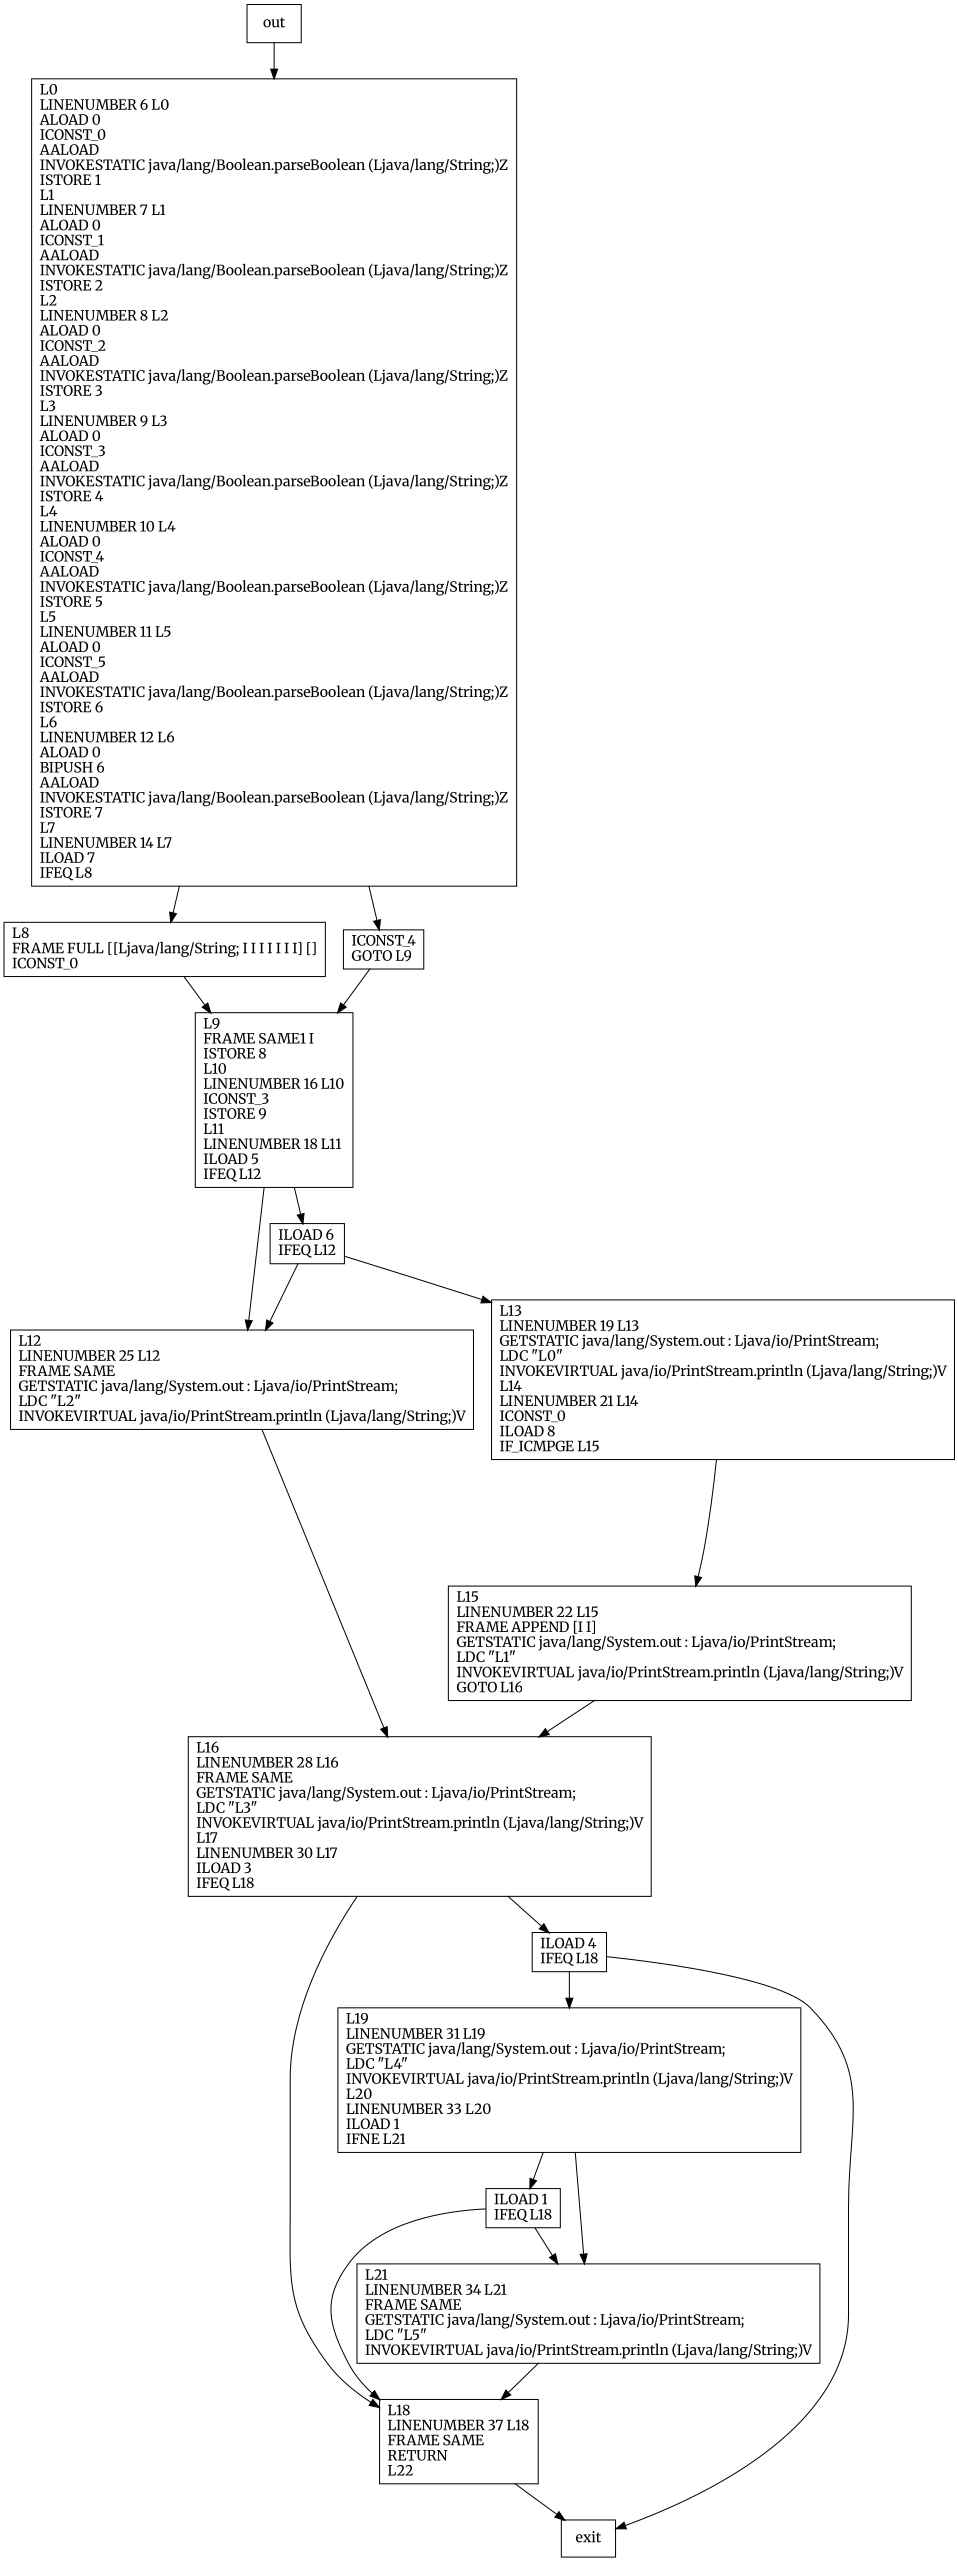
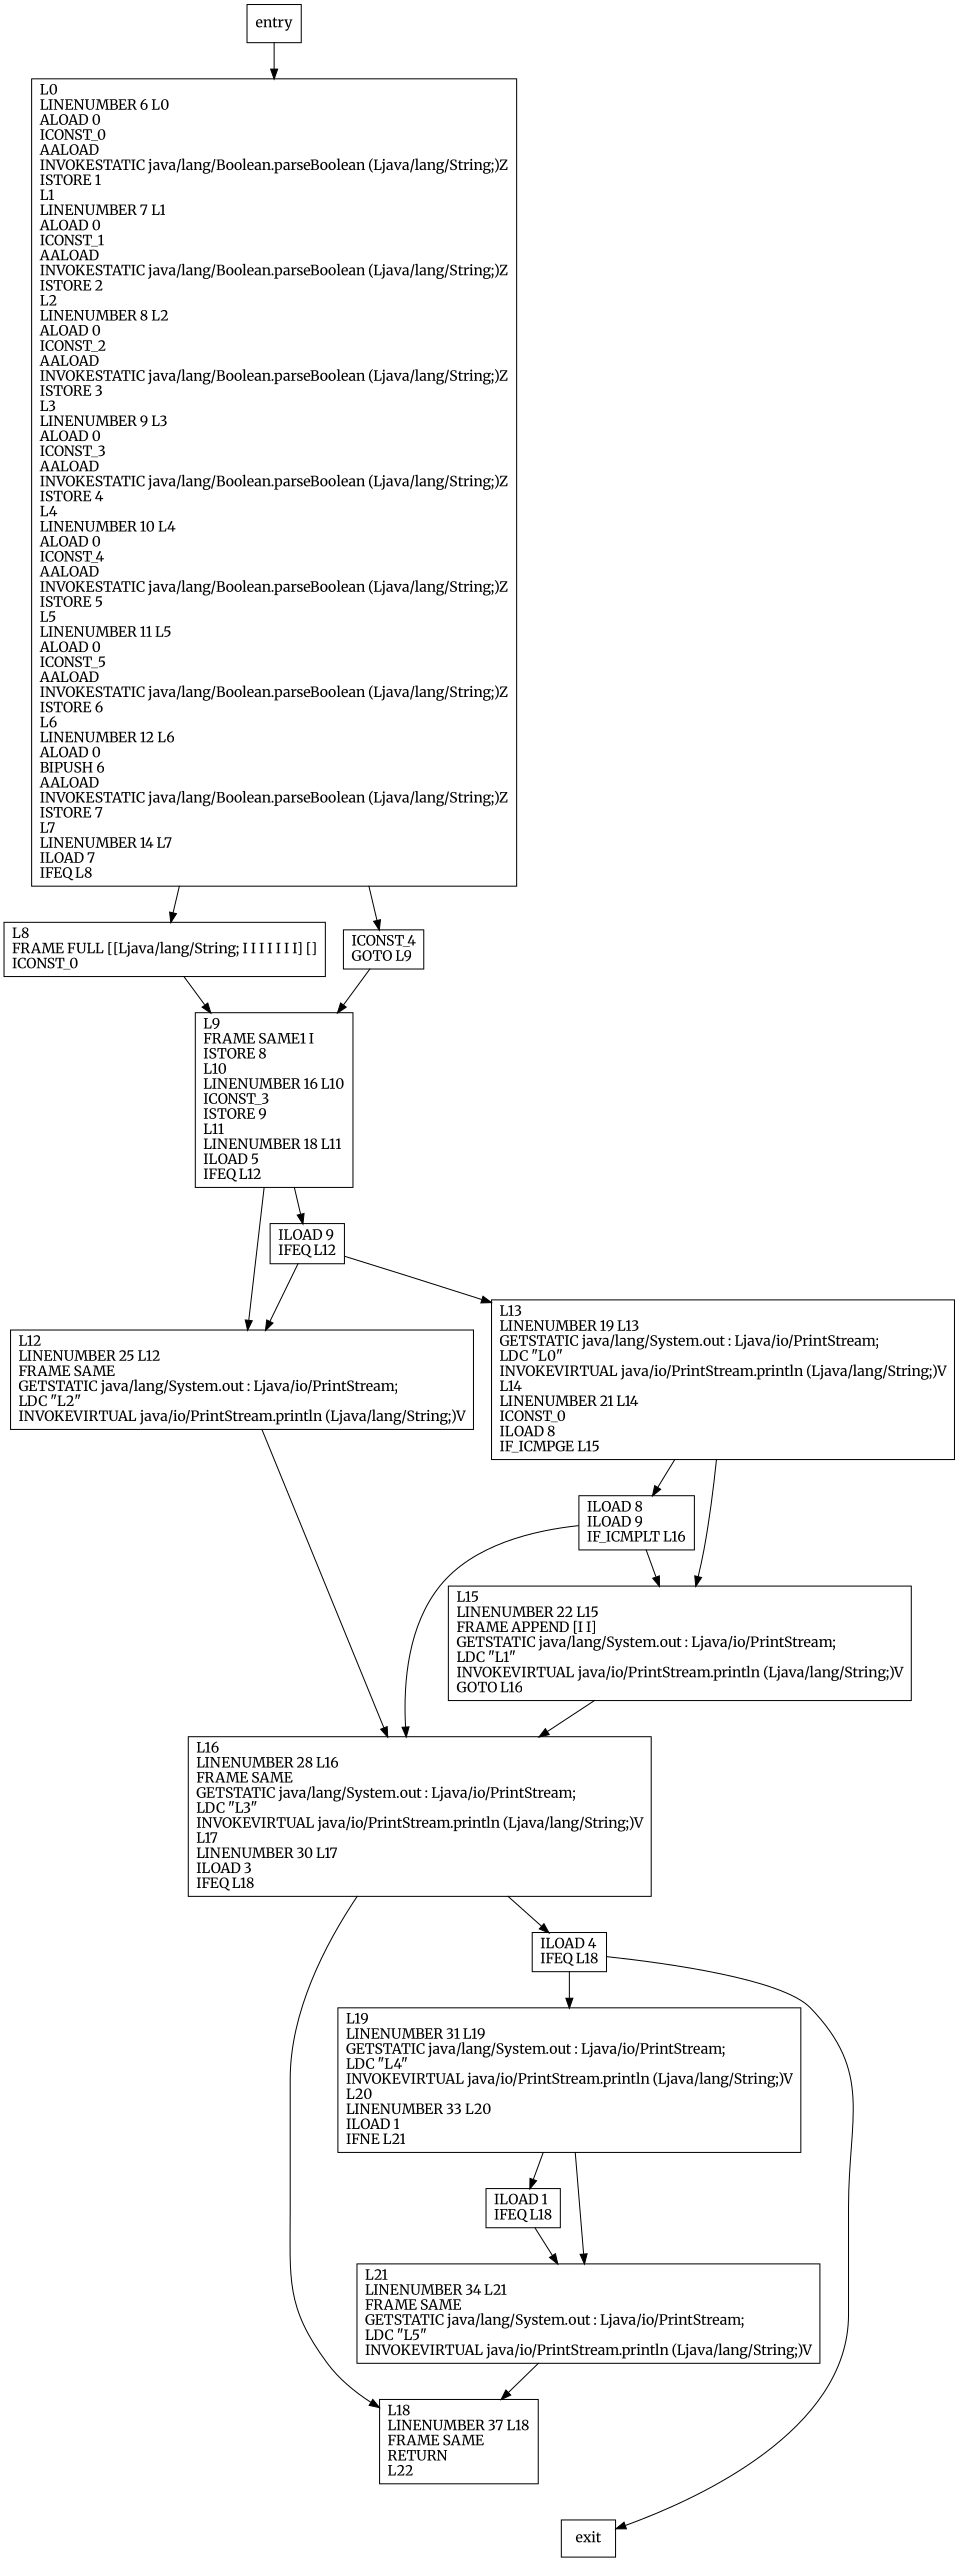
(274, 24) -> (274, 24)
(307, 1244) -> (307, 1244)
none -> (637, 1523)
(351, 2261) -> none
(536, 2499) -> none
